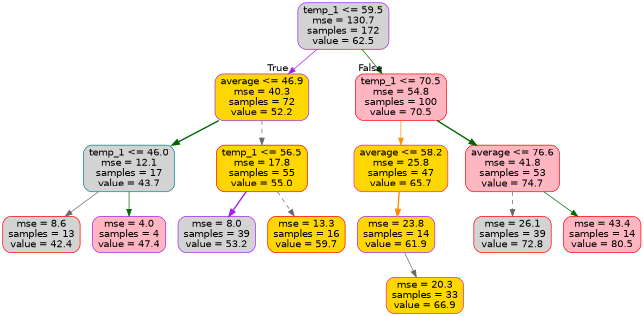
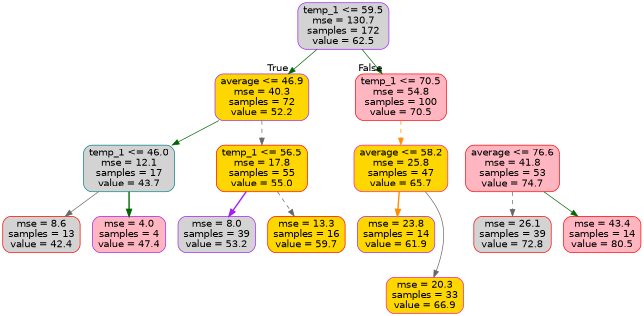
(305, 59) -> (305, 59)
(401, 129) -> (401, 129)
(199, 131) -> (199, 131)
(454, 131) -> none
(129, 200) -> (129, 200)
(409, 262) -> (443, 229)
